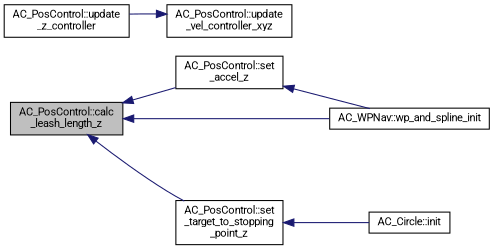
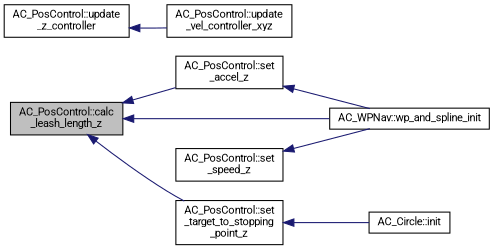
(143, 14) -> (154, 28)
none -> (229, 165)
